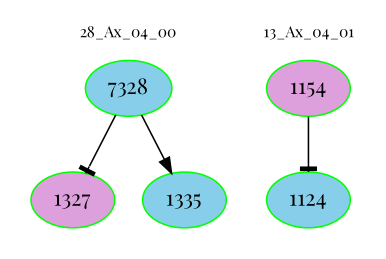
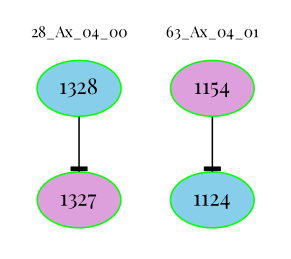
(309, 33) -> (213, 33)
(129, 88) -> (79, 88)
(184, 200) -> none
